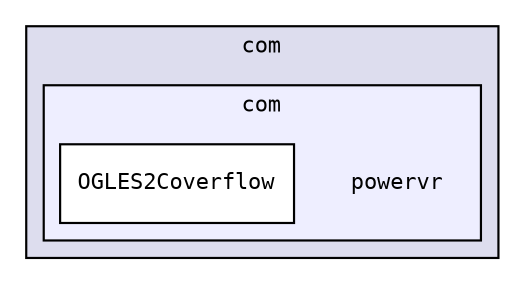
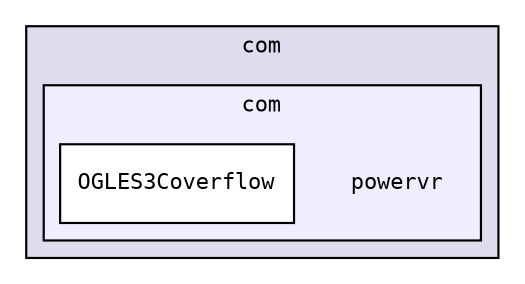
(177, 184) -> (177, 184)
